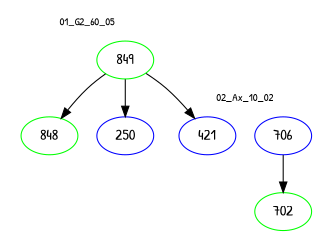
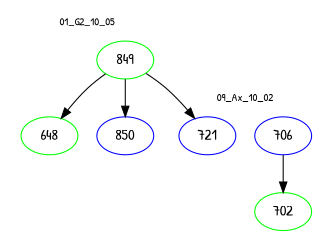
(87, 23) -> (87, 23)
(245, 98) -> (245, 98)
(49, 136) -> (49, 136)
(125, 136) -> (125, 136)
(207, 136) -> (207, 136)
